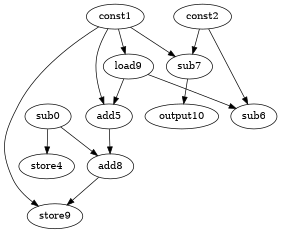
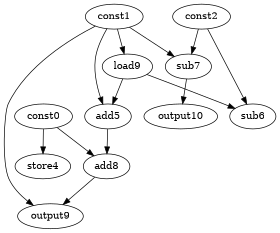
(48, 116) -> (44, 116)
(55, 216) -> (50, 216)
